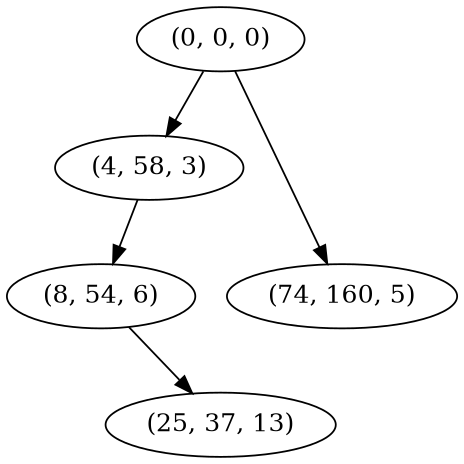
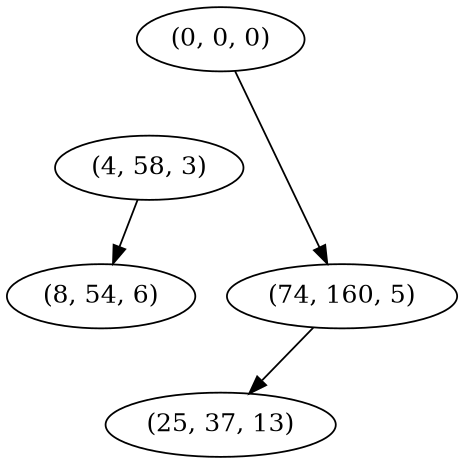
(189, 96) -> none
(154, 353) -> (288, 354)
